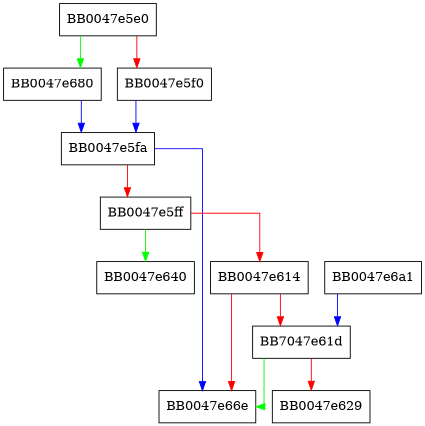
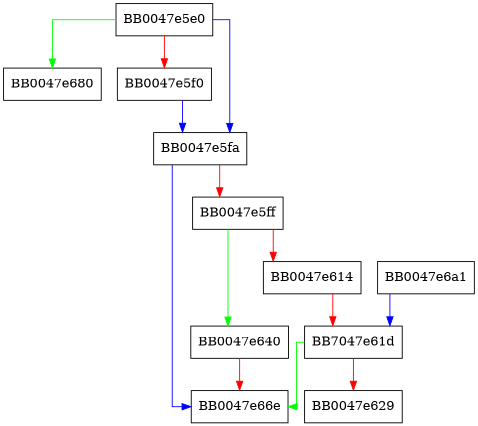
(81, 112) -> (230, 63)
(232, 338) -> (240, 370)
